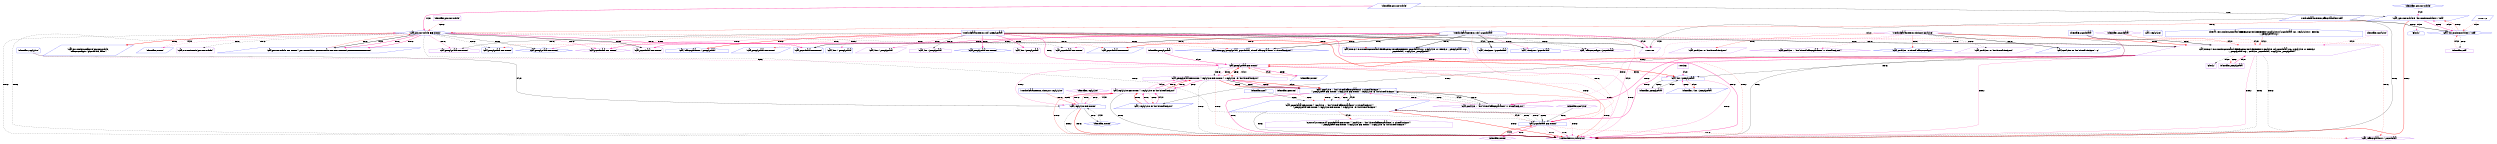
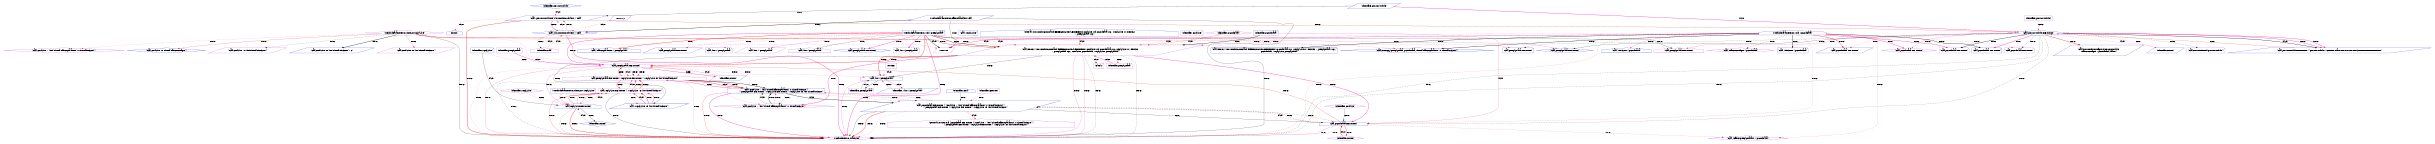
none -> (728, 63)
(2379, 138) -> (1748, 138)
